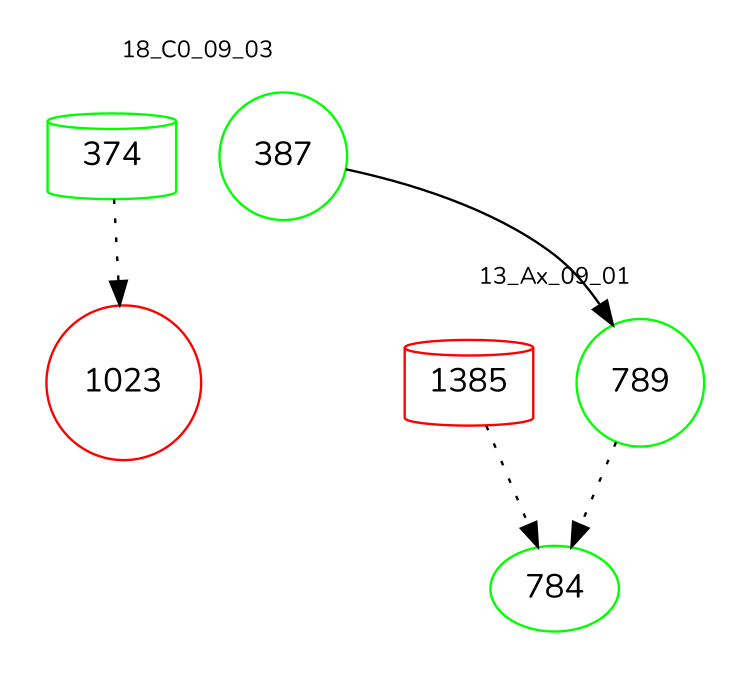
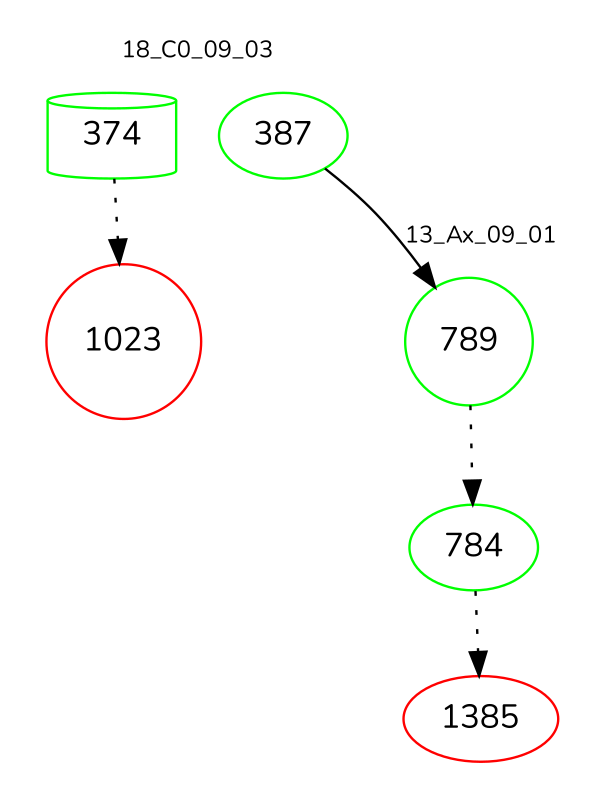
(283, 156) -> (283, 136)
(469, 383) -> (481, 719)
(507, 475) -> (477, 622)
